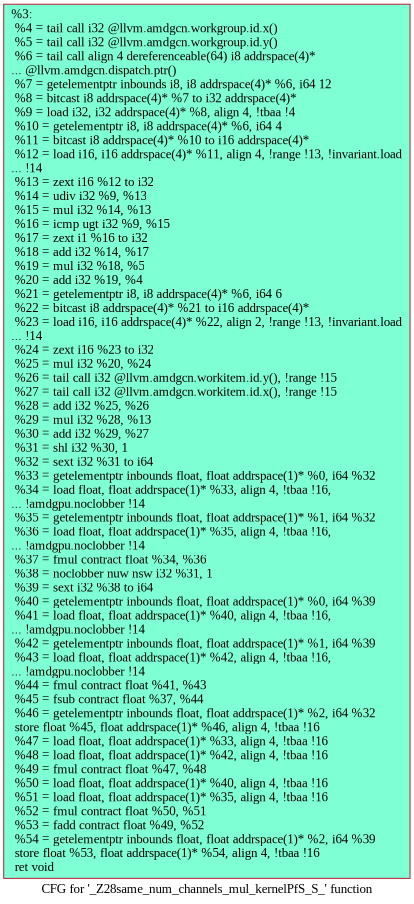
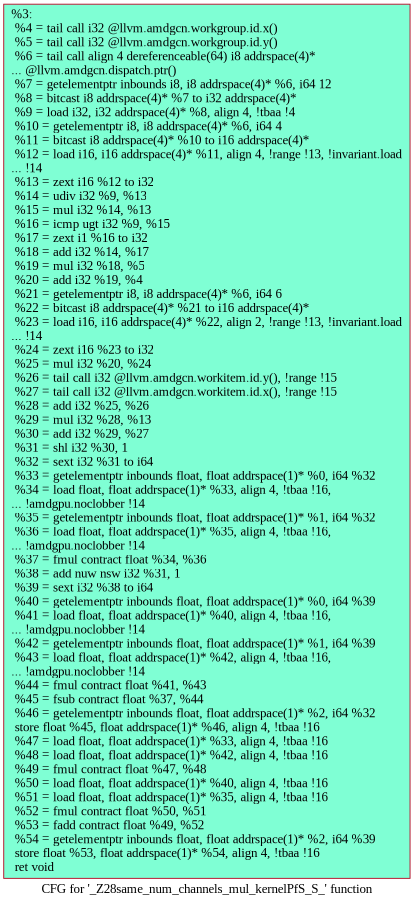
(112, 574) -> (96, 574)
